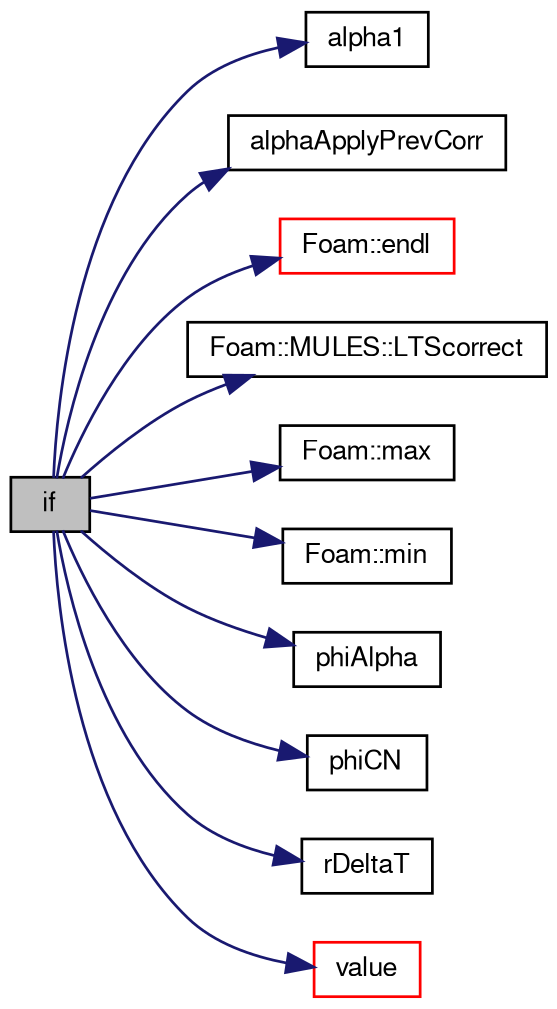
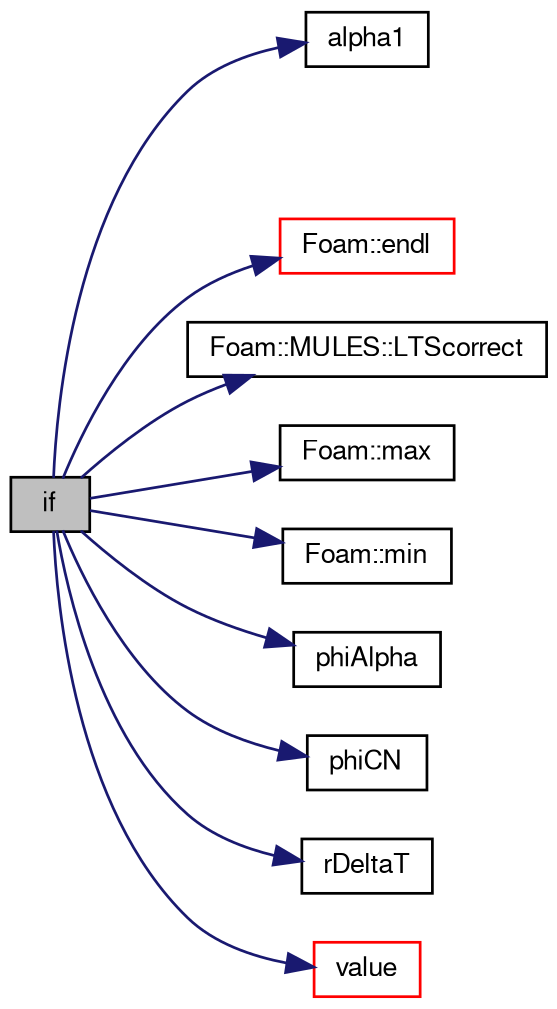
(367, 143) -> none
